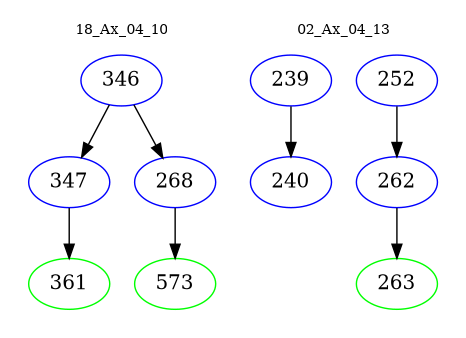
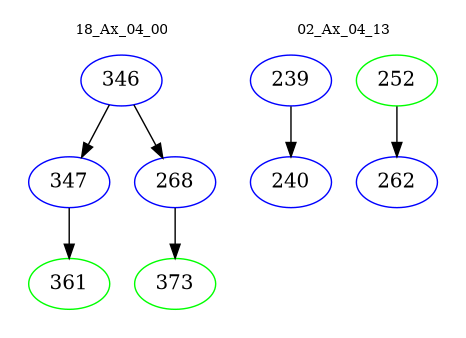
(122, 30) -> (122, 30)
(397, 81) -> (397, 81)
(175, 284) -> (175, 284)
(397, 284) -> none
